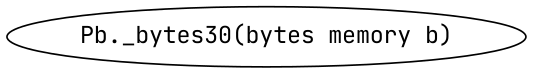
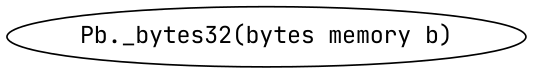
(266, 37) -> (266, 37)
